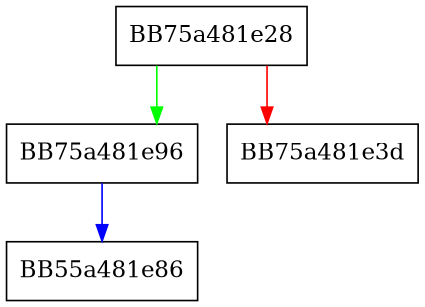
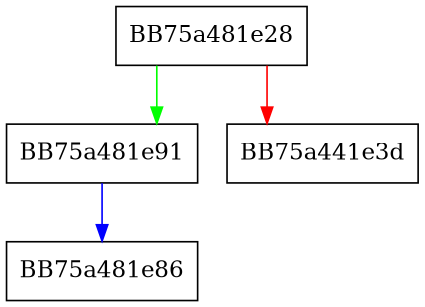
(102, 154) -> (102, 154)
(323, 154) -> (323, 154)
(102, 271) -> (102, 271)
